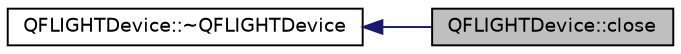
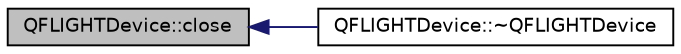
(407, 27) -> (293, 27)
